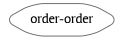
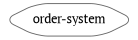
(62, 20) -> (69, 20)
